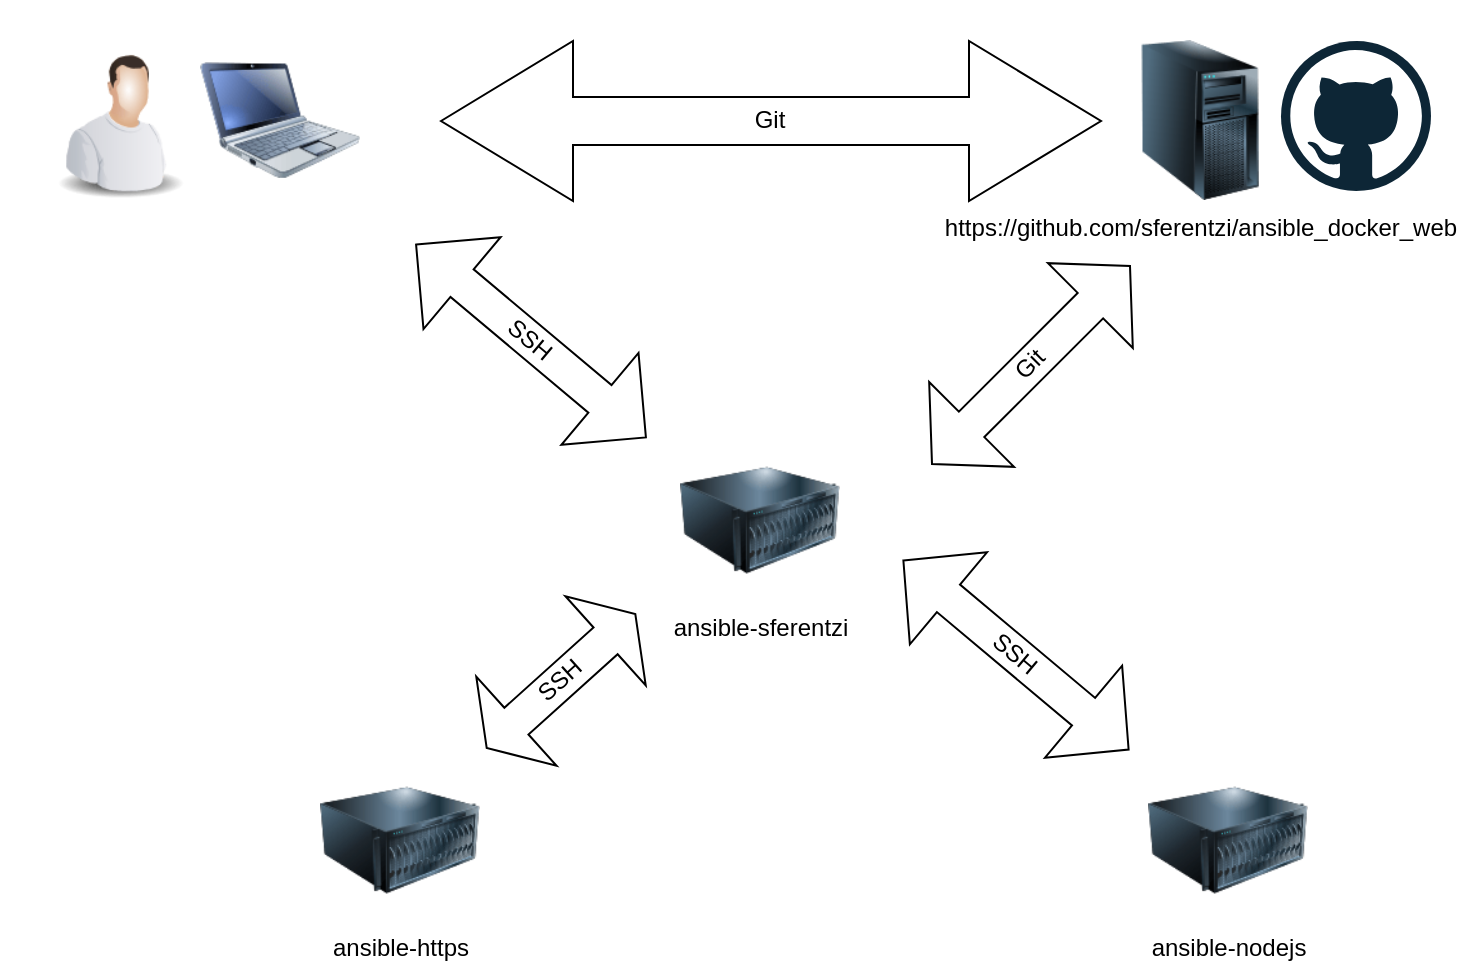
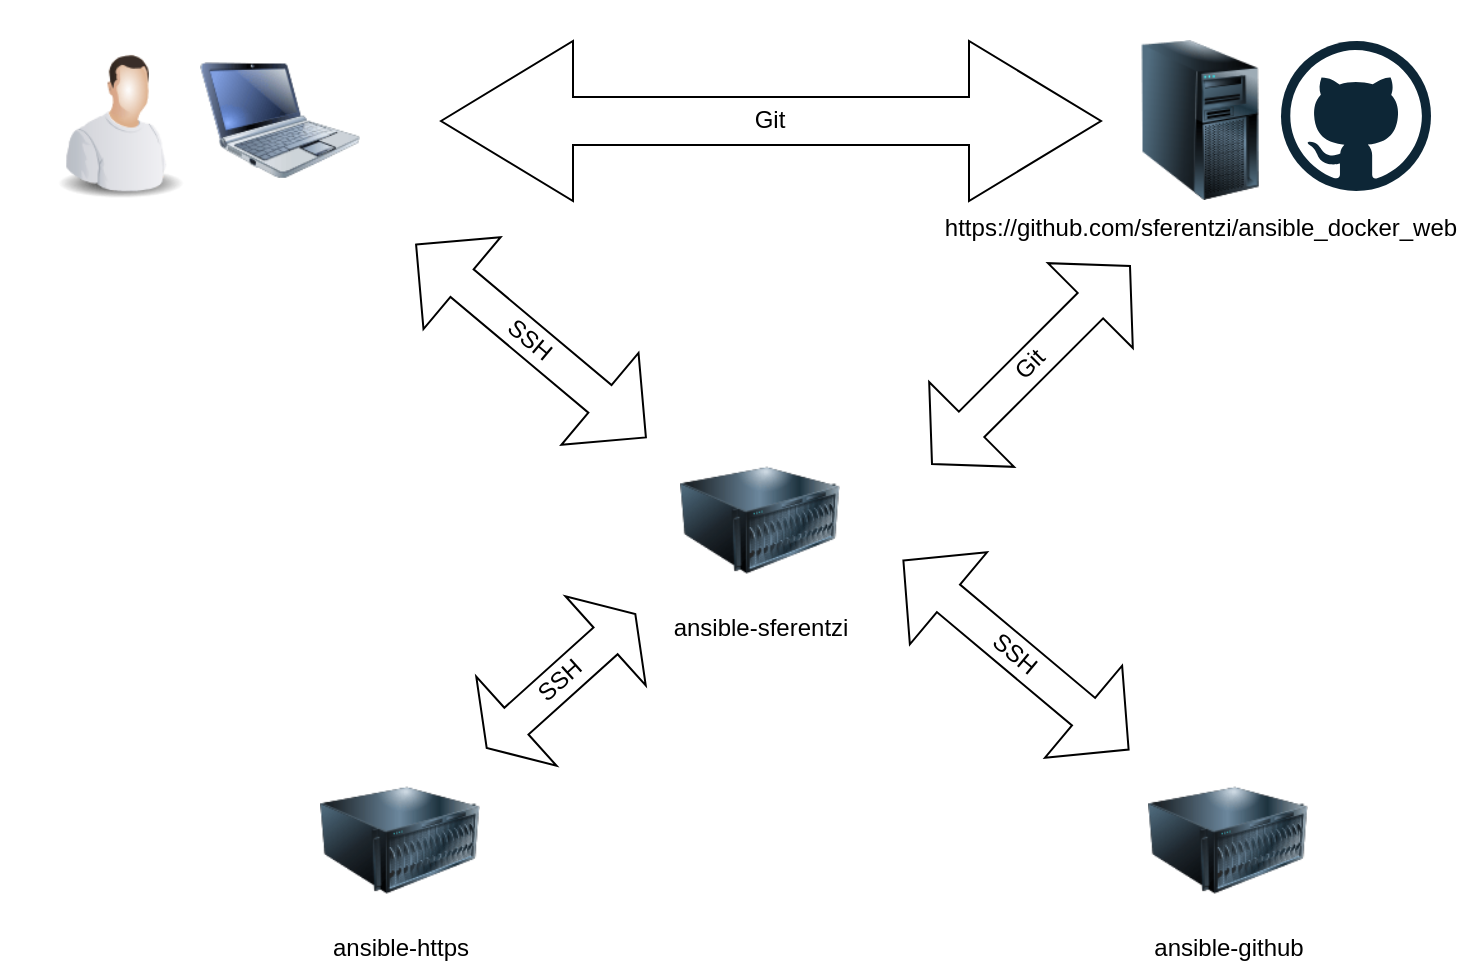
(1230, 949) -> (1230, 949)
